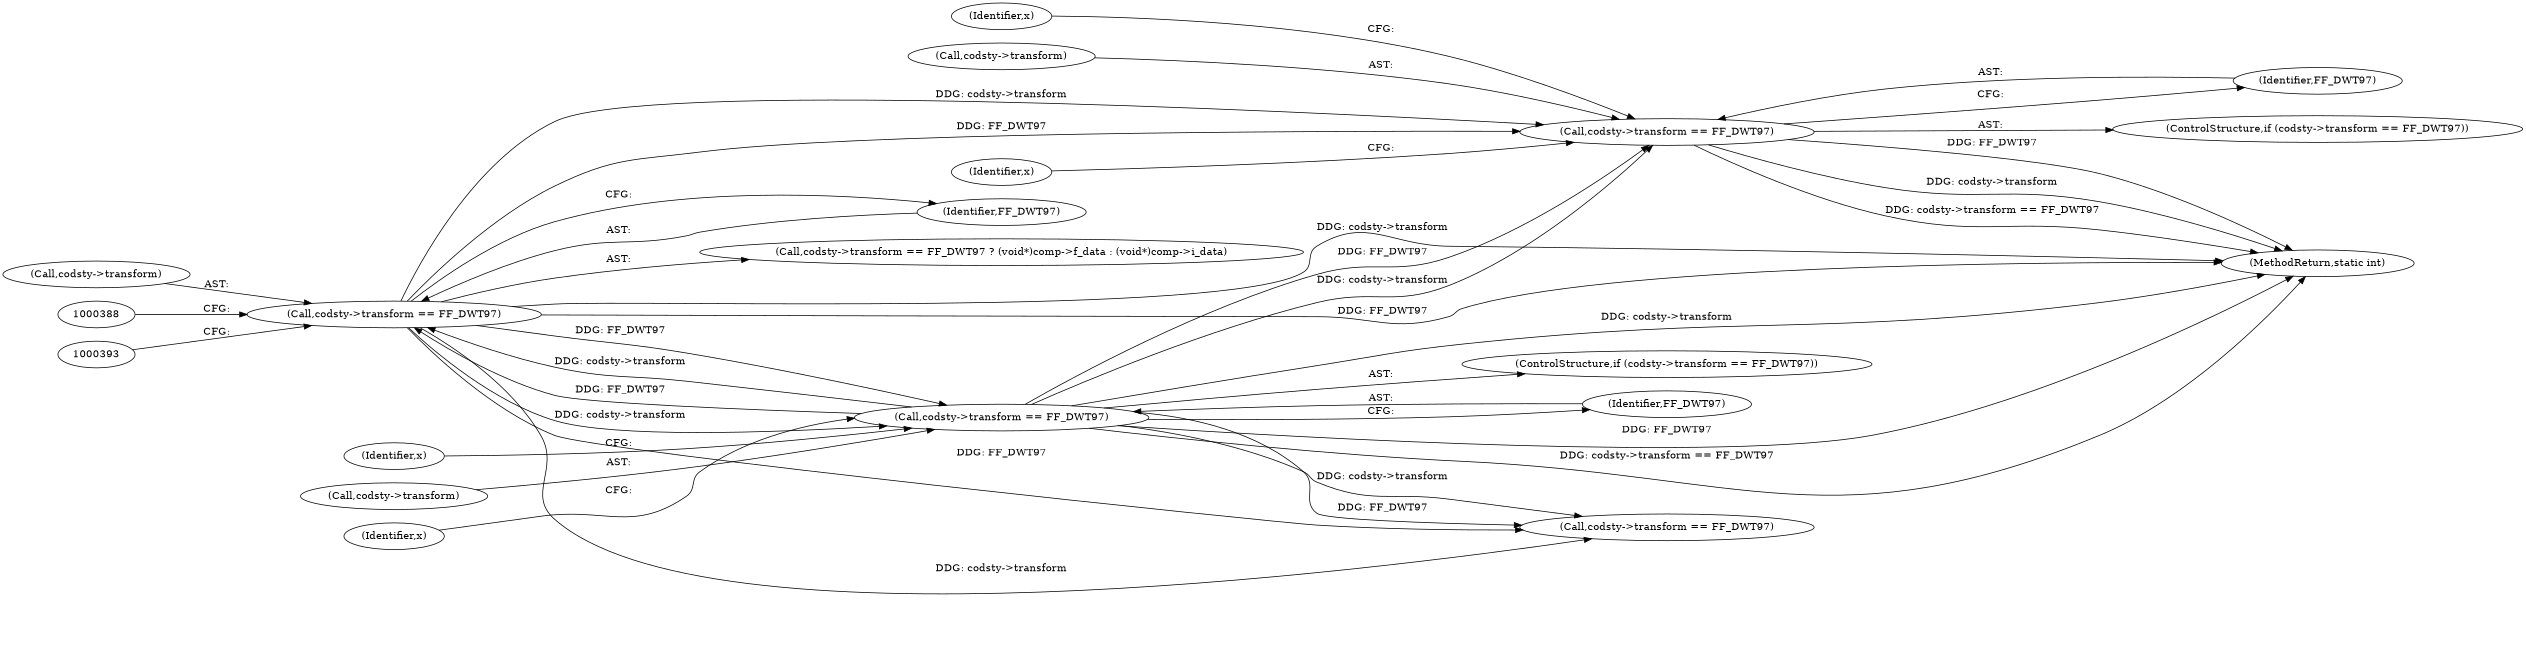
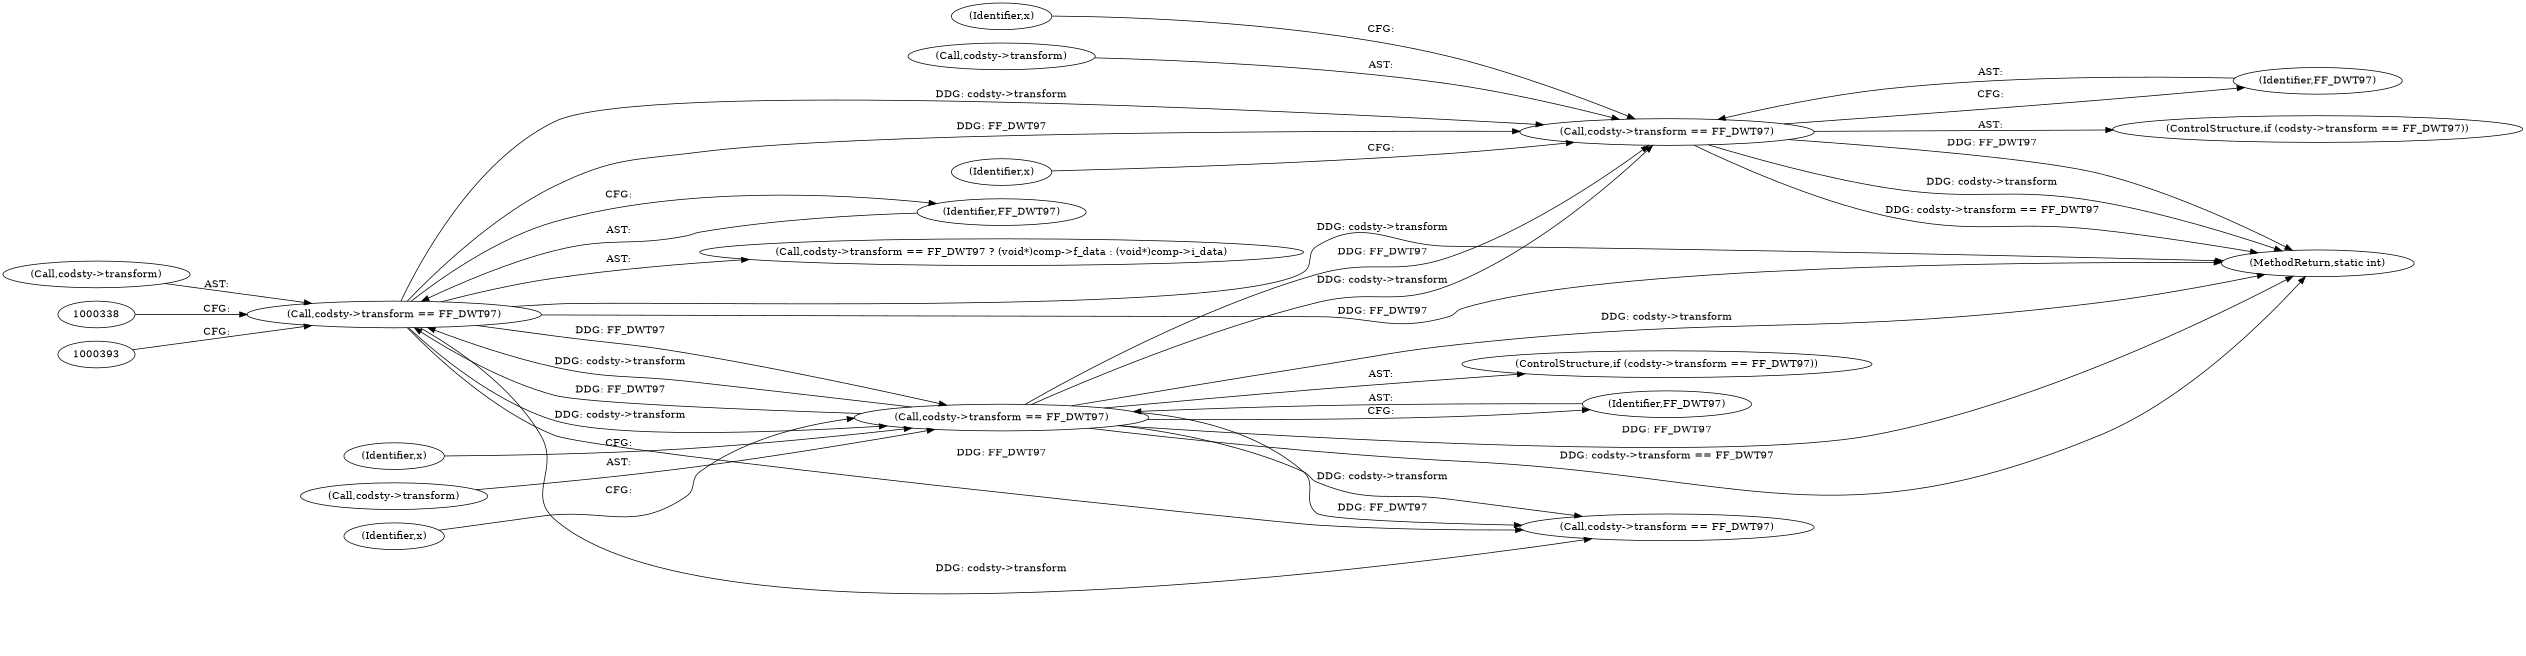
(96, 314) -> (96, 314)
